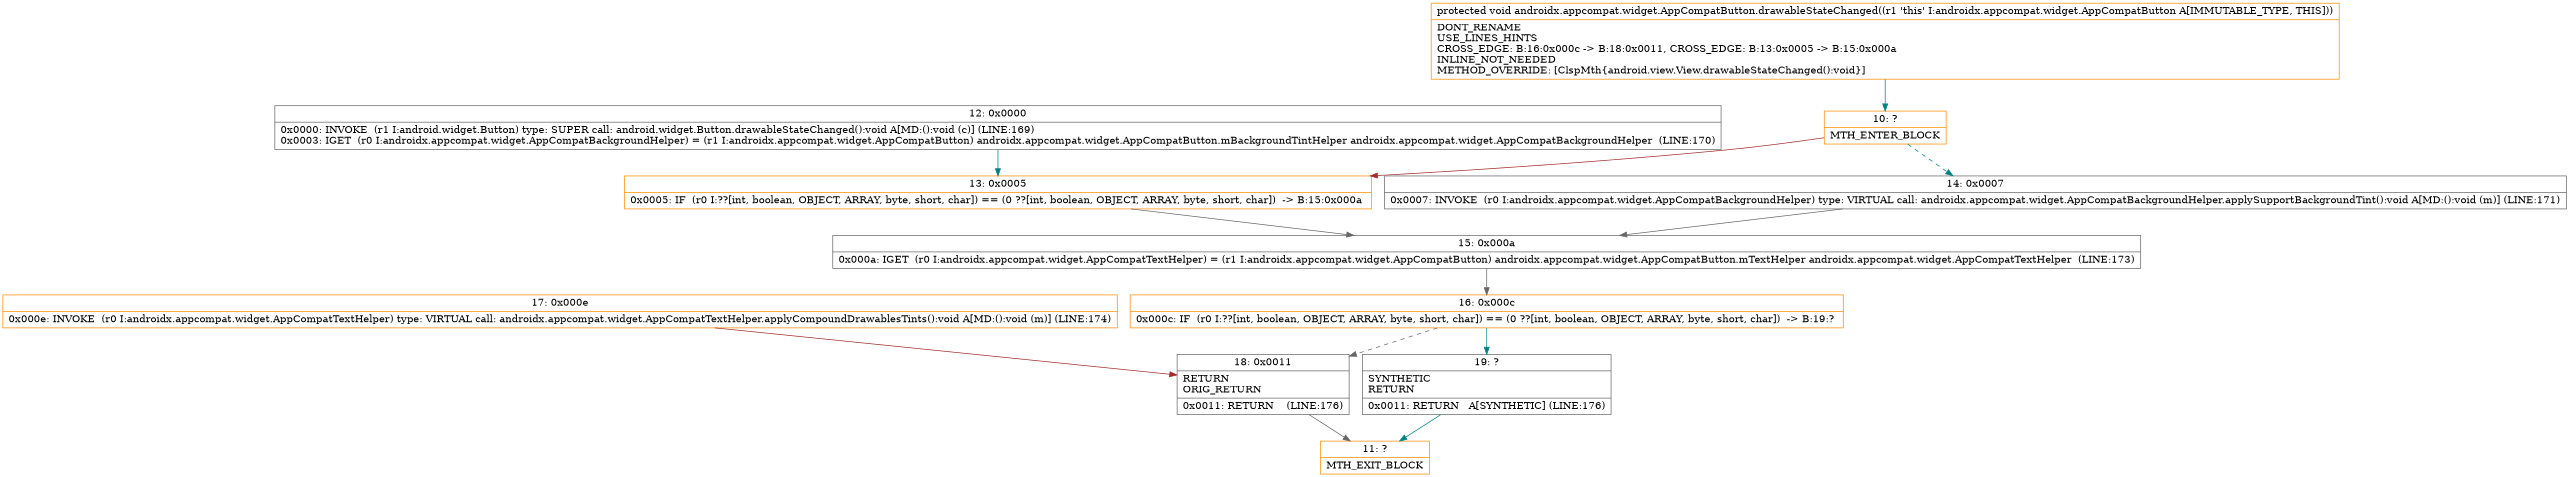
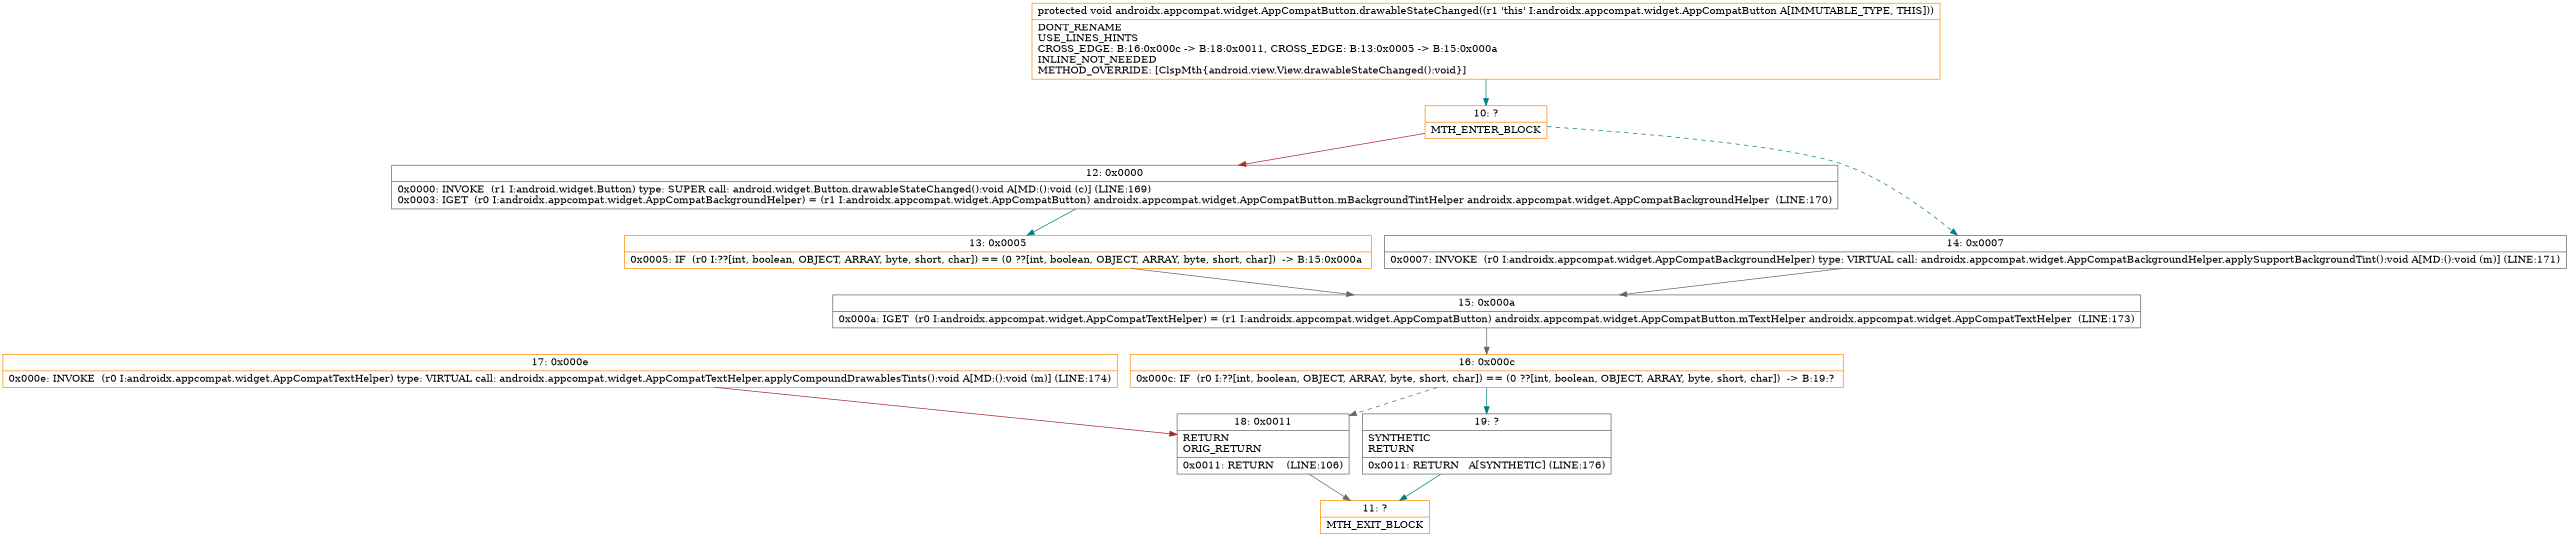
(1601, 161) -> (1335, 149)
(1263, 406) -> (1263, 465)
